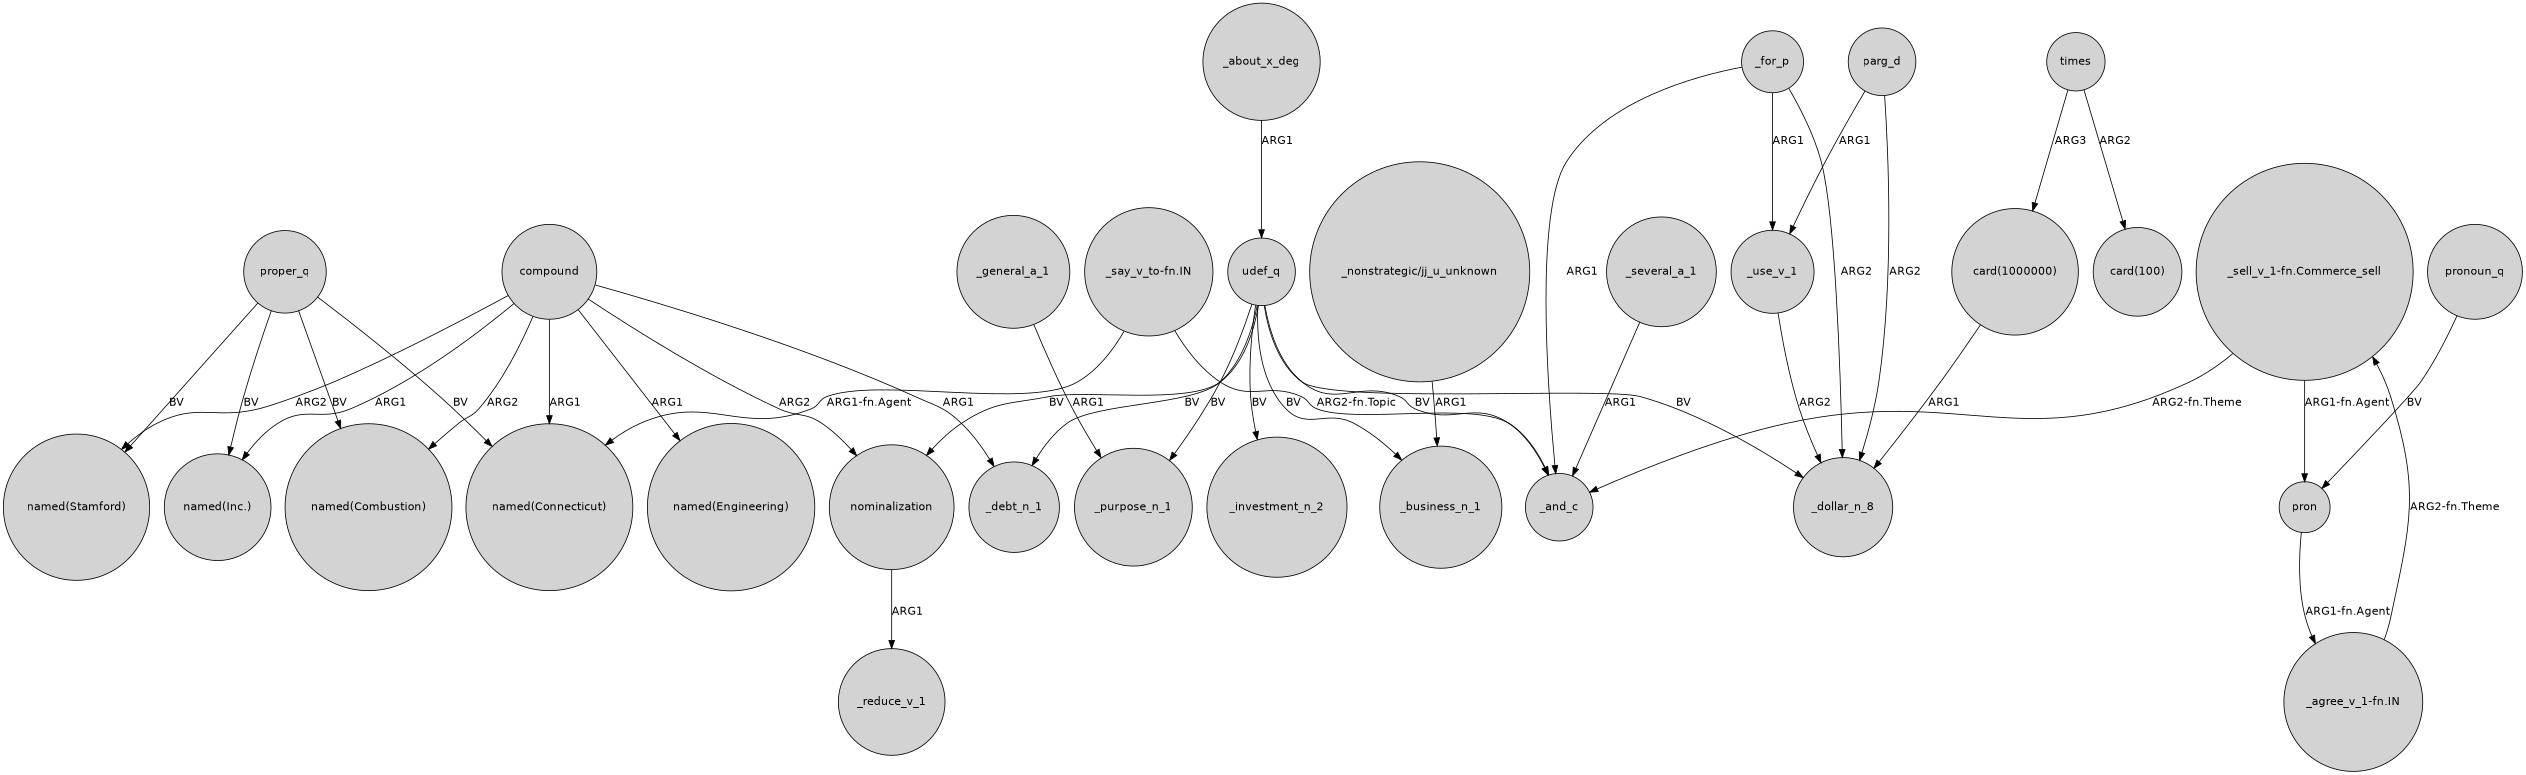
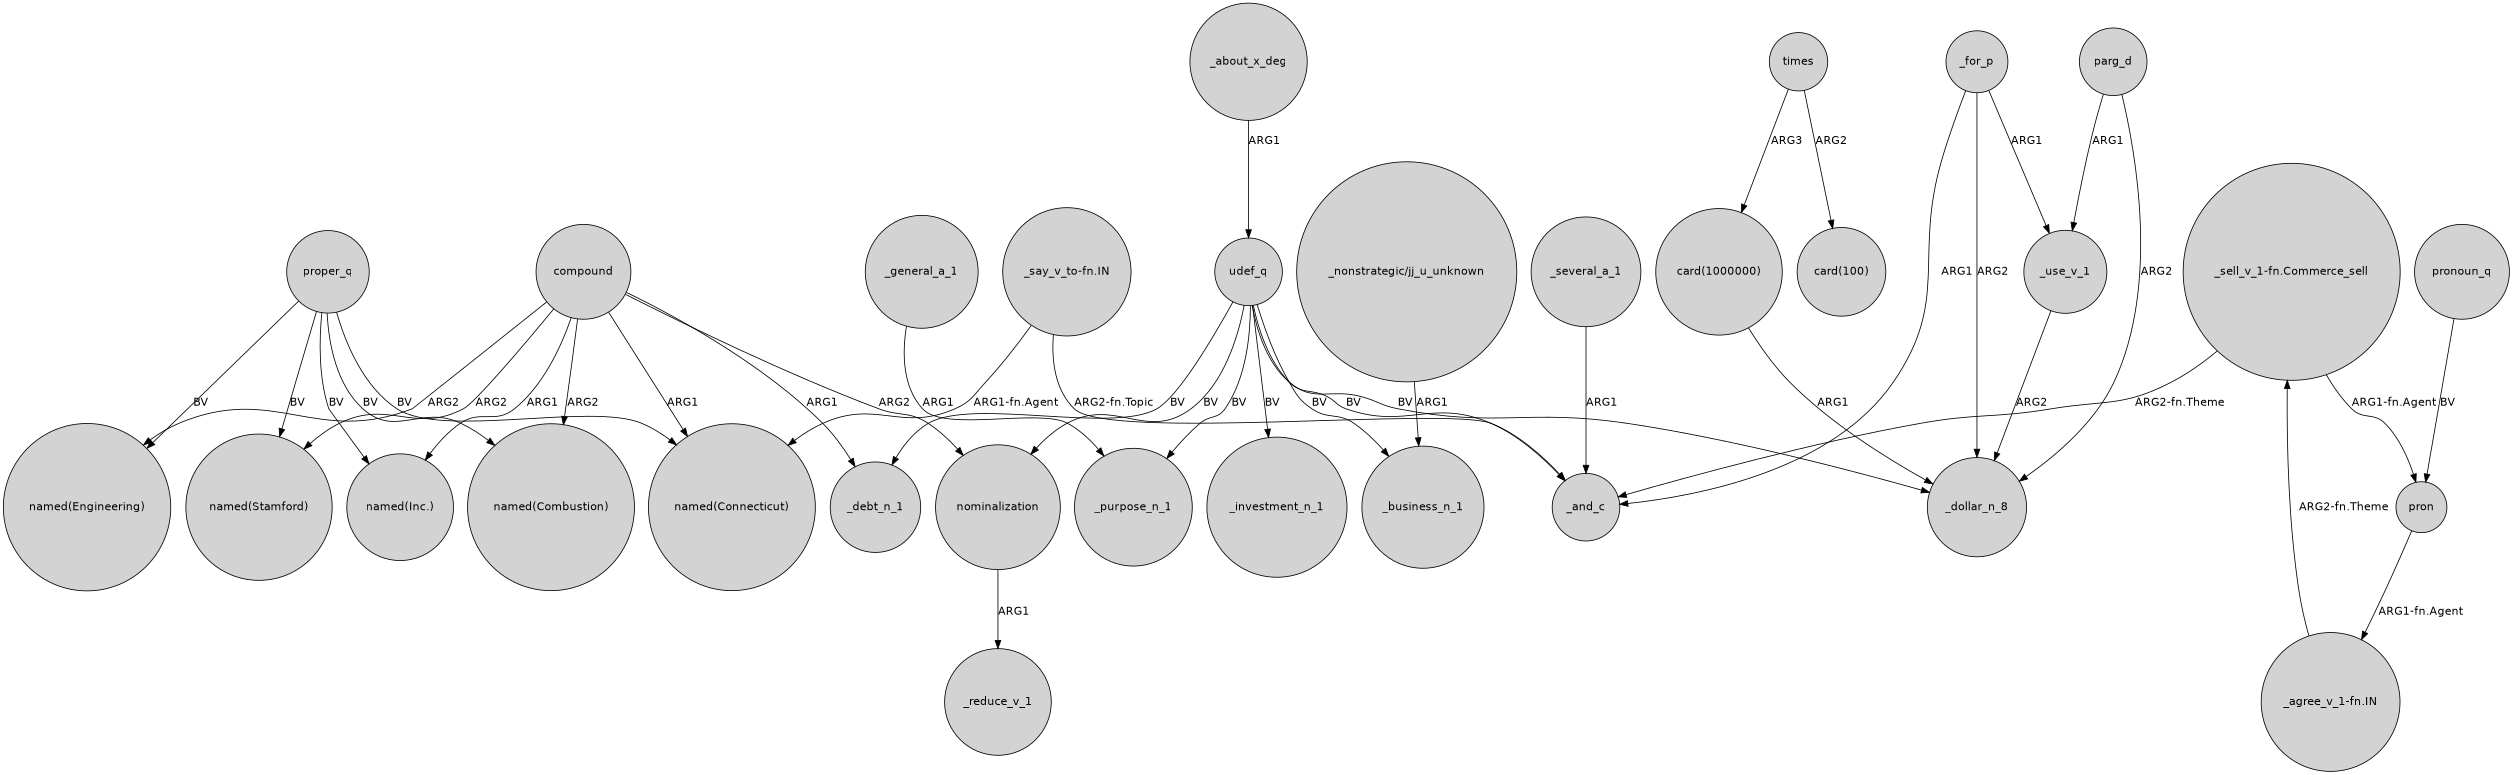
none -> (226, 372)
(668, 403) -> (444, 403)
(1277, 507) -> (1277, 507)
